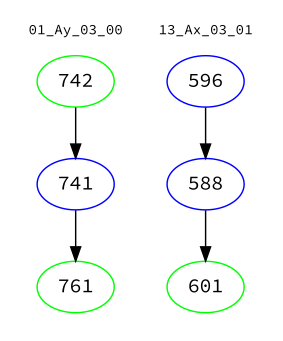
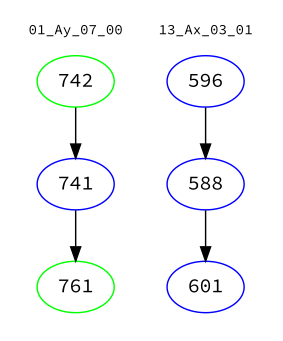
(76, 31) -> (76, 31)
(206, 287) -> (206, 287)
